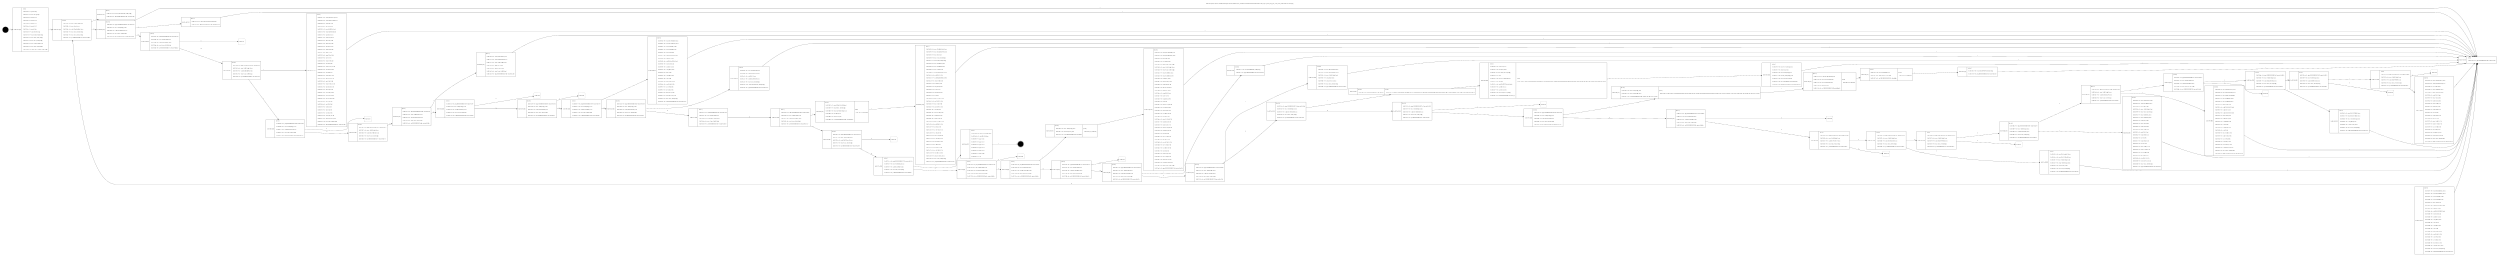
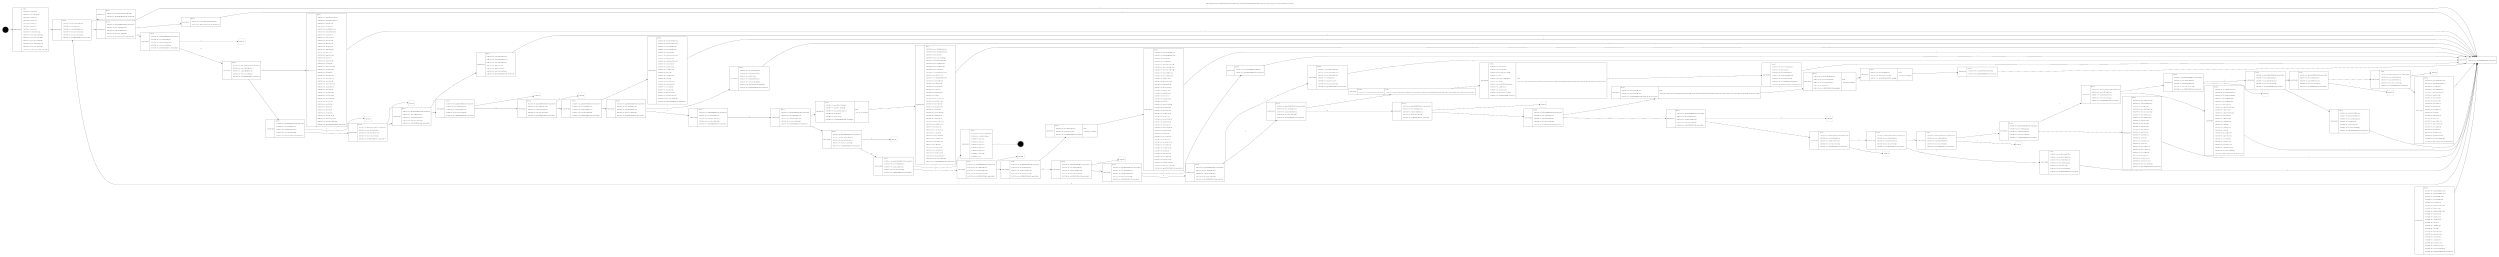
none -> (412, 103)
